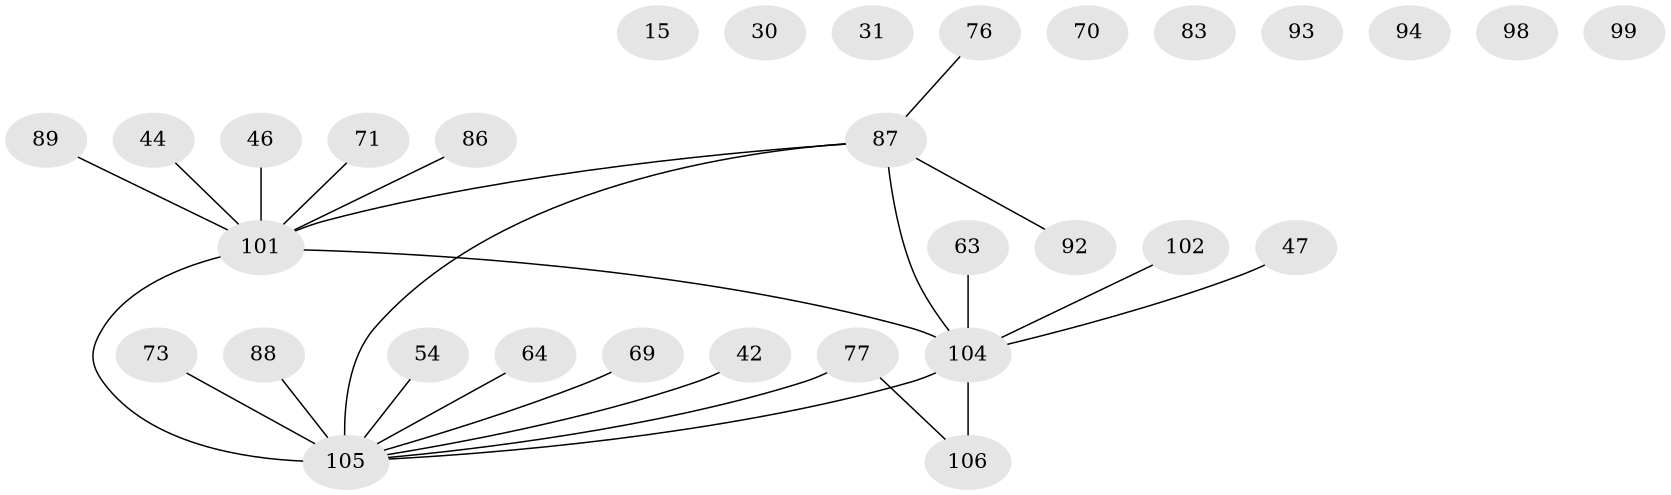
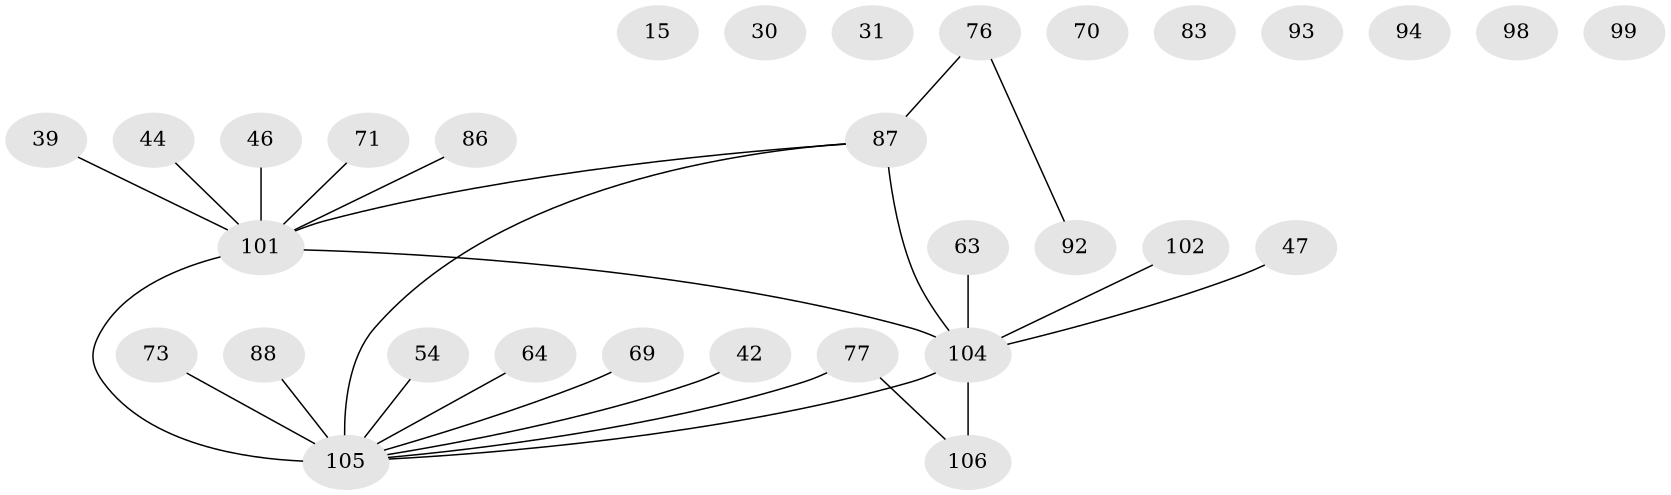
(46, 140) -> (46, 140)
(981, 194) -> (1028, 140)
